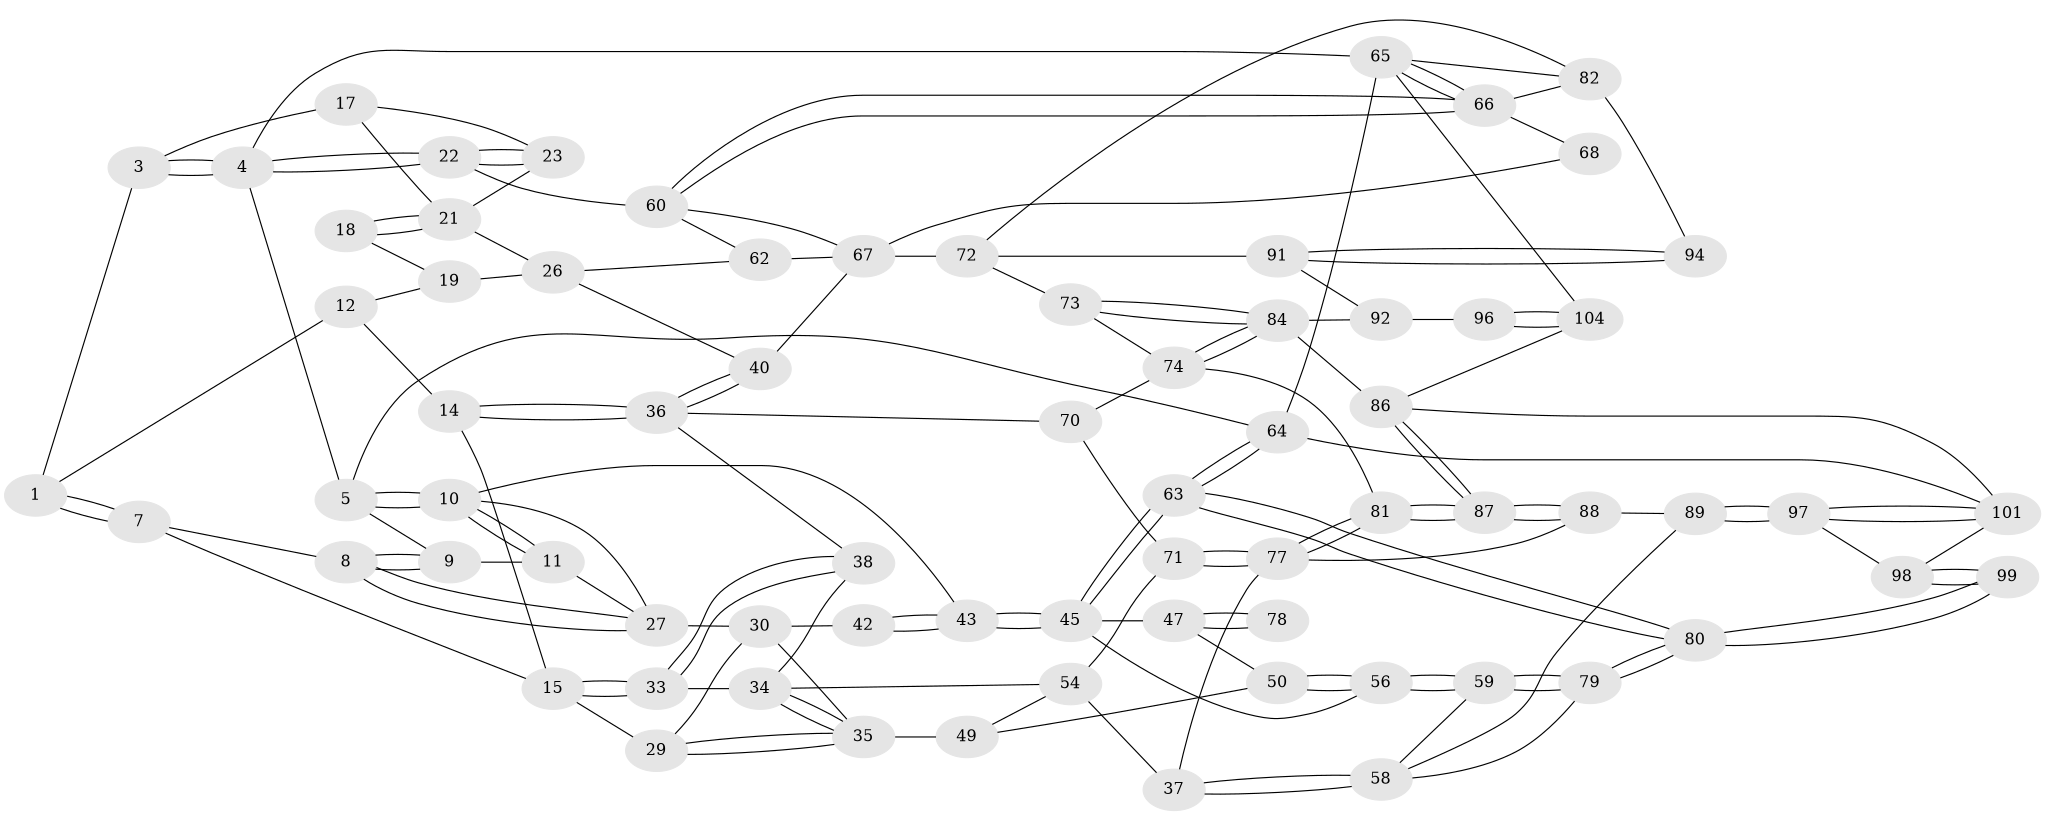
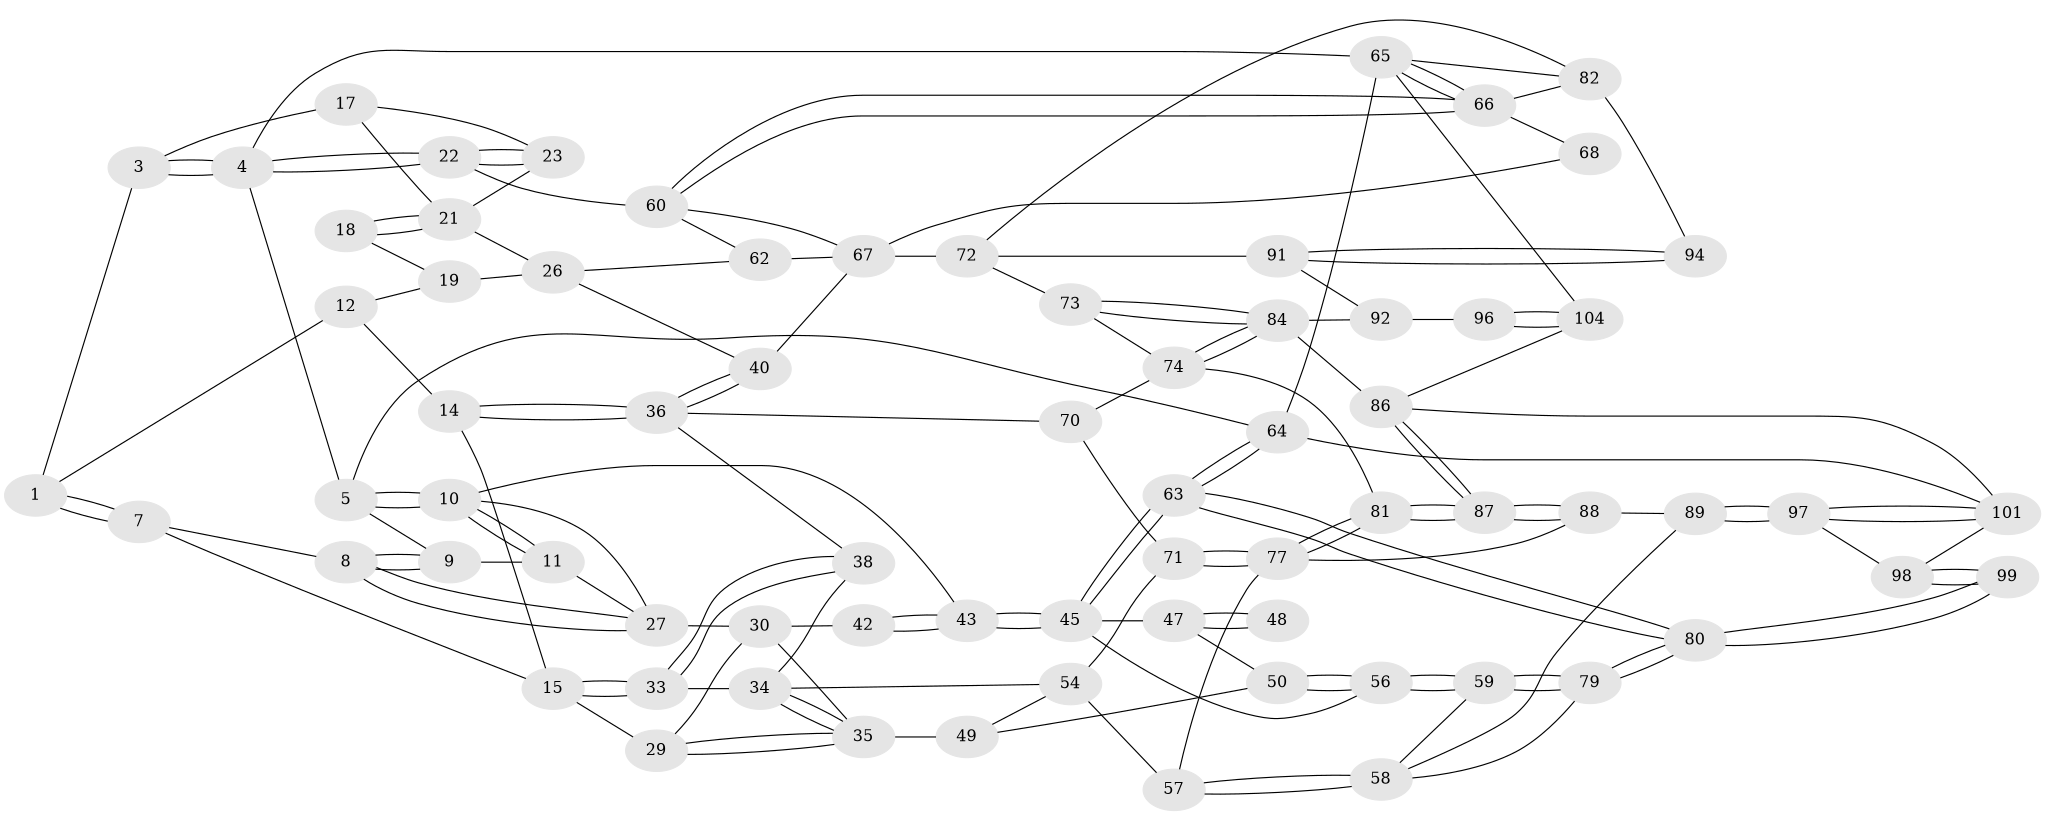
(1278, 621) -> (1278, 621)
(1174, 790) -> (1174, 790)
